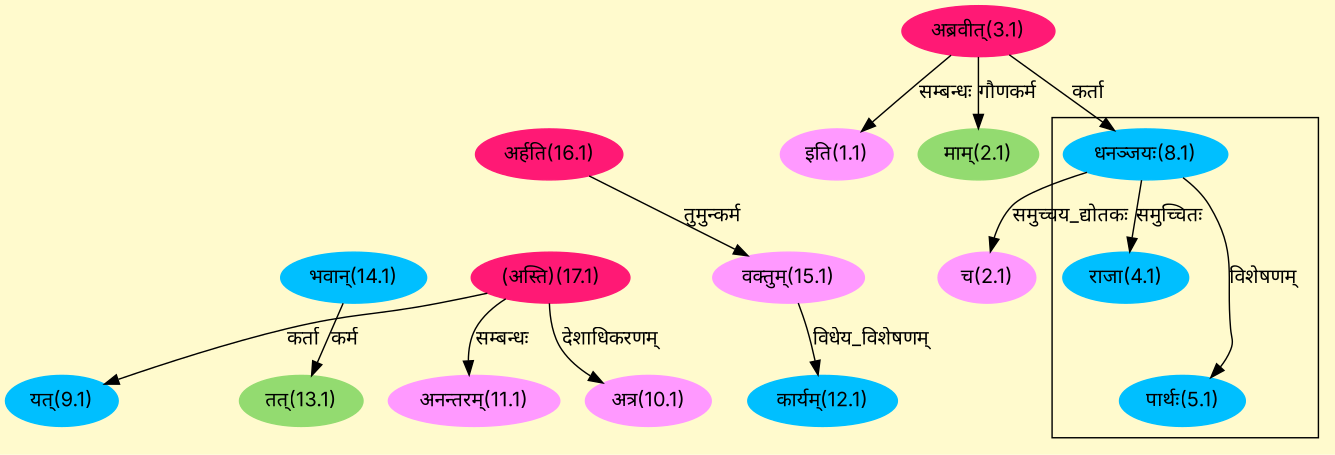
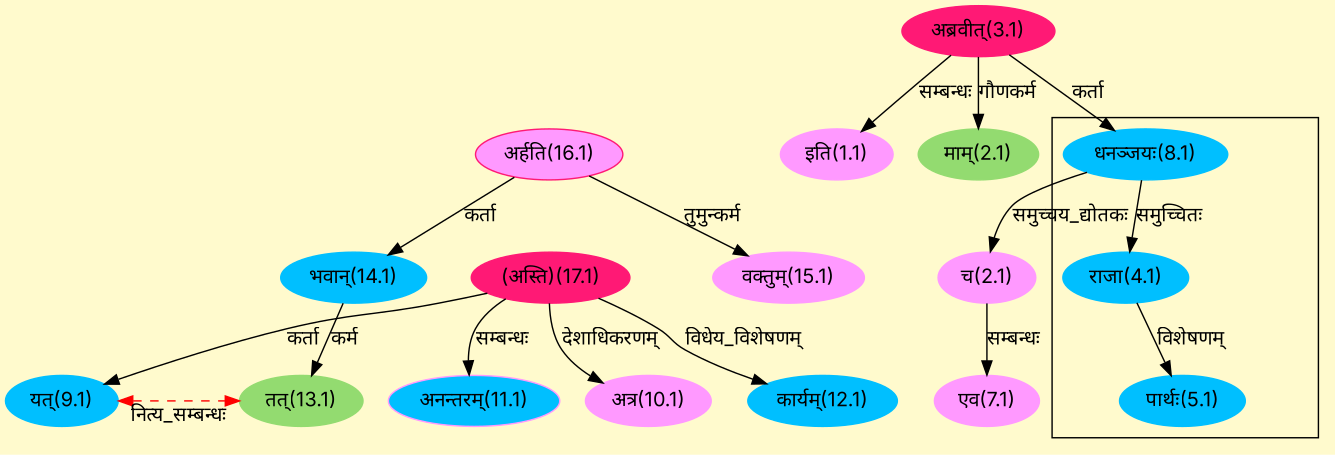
(549, 154) -> (549, 154)
none -> (457, 212)
(1229, 267) -> (1151, 333)
(808, 332) -> (674, 342)
none -> (179, 401)
(474, 401) -> (474, 401)
none -> (987, 401)
